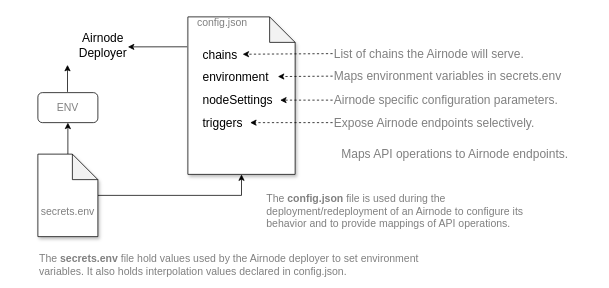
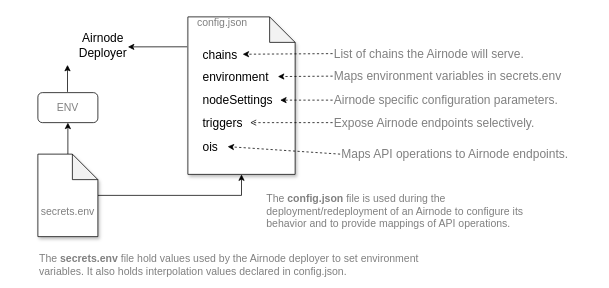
(256, 123) -> (255, 123)
none -> (215, 147)
none -> (285, 150)
